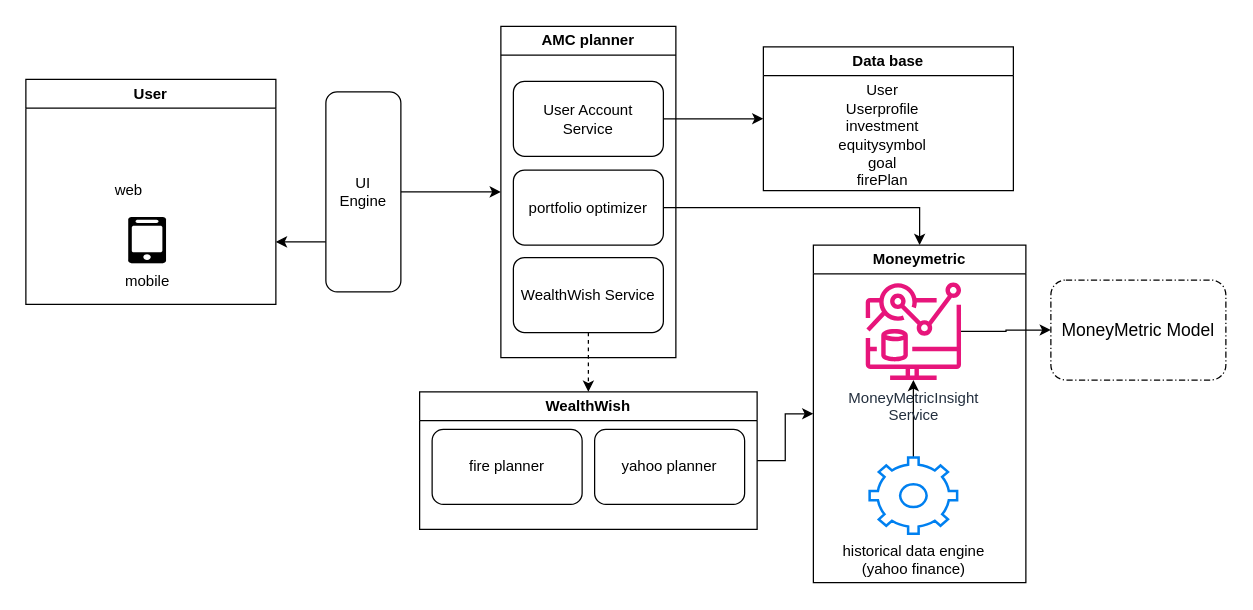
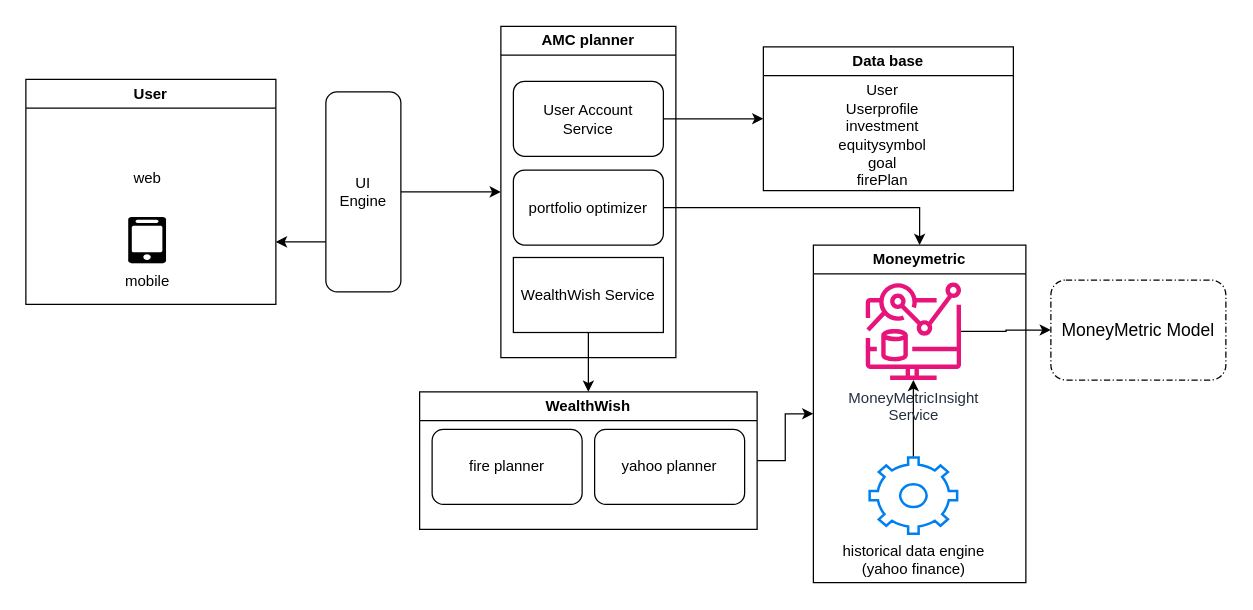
(128, 191) -> (147, 178)
(588, 295) -> (588, 295)
(588, 360) -> (588, 360)
